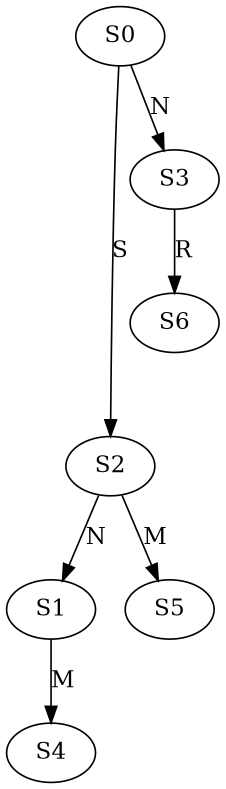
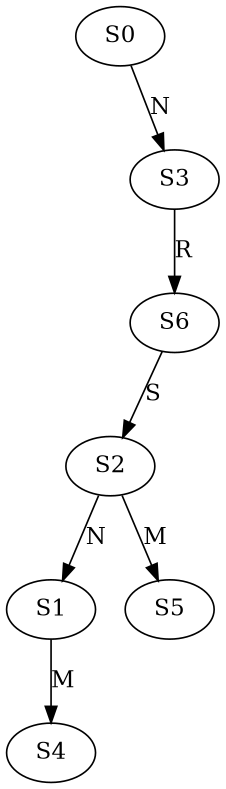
(113, 243) -> (146, 387)
